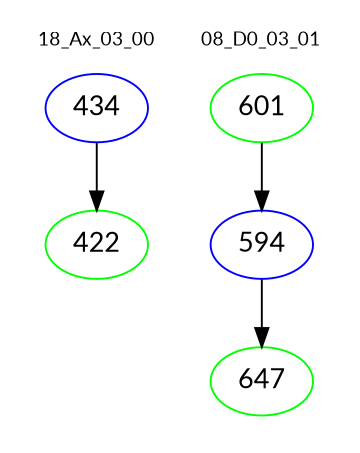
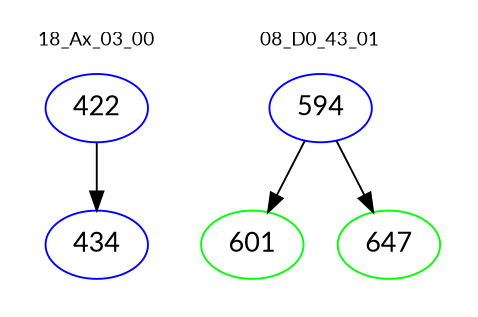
(262, 41) -> (321, 41)
(97, 167) -> (97, 167)
(262, 167) -> (291, 168)
(97, 245) -> (97, 108)
